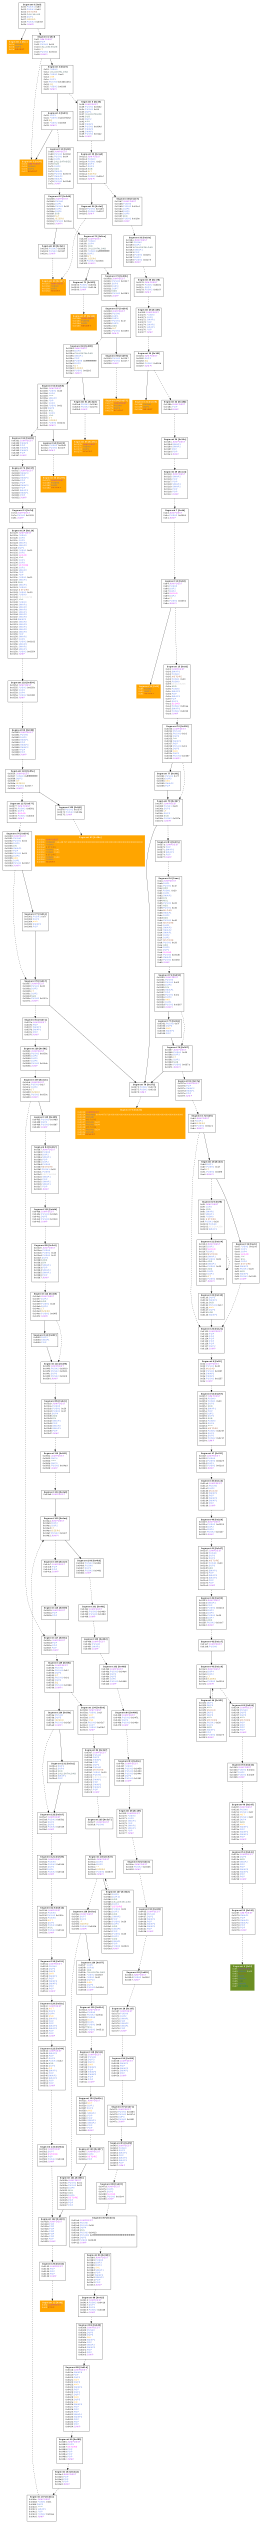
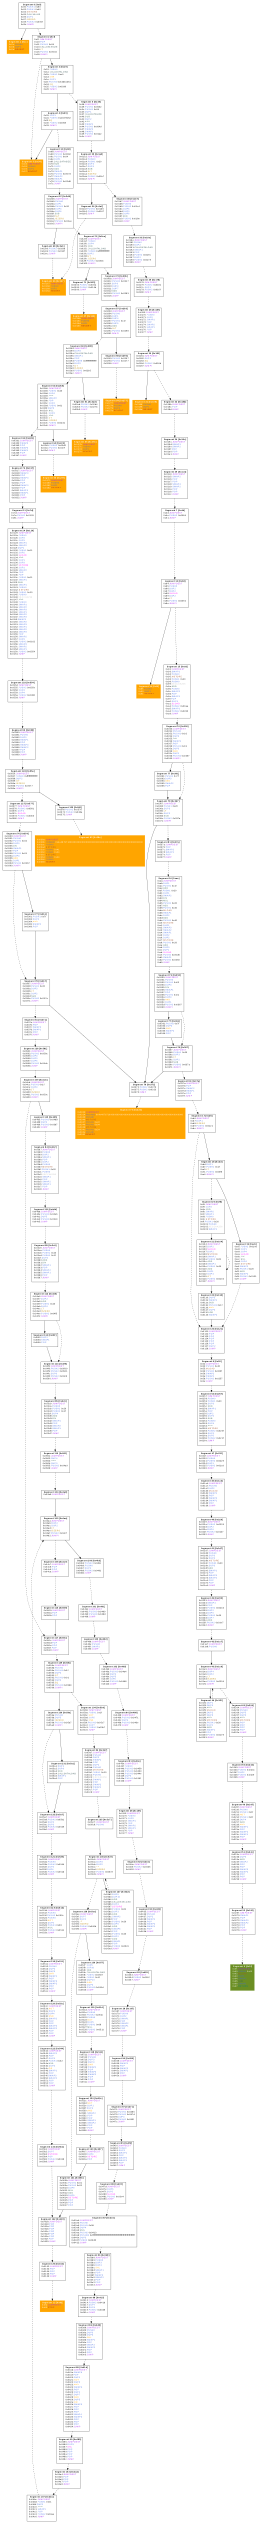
(72, 2447) -> (70, 2447)
